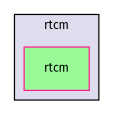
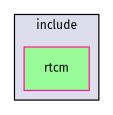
(57, 26) -> (57, 26)
